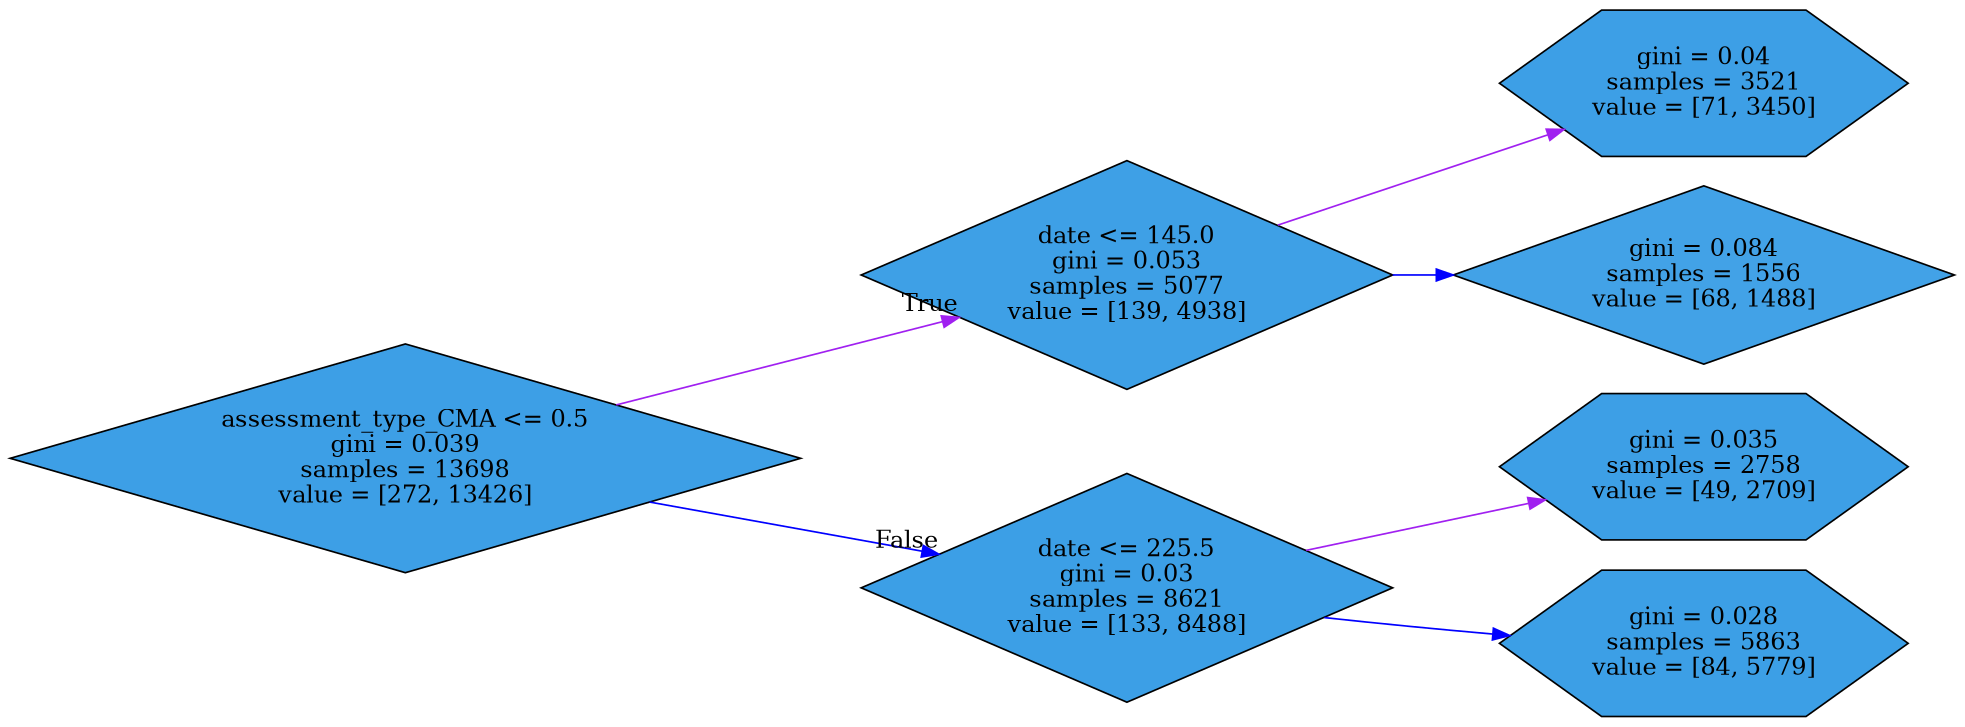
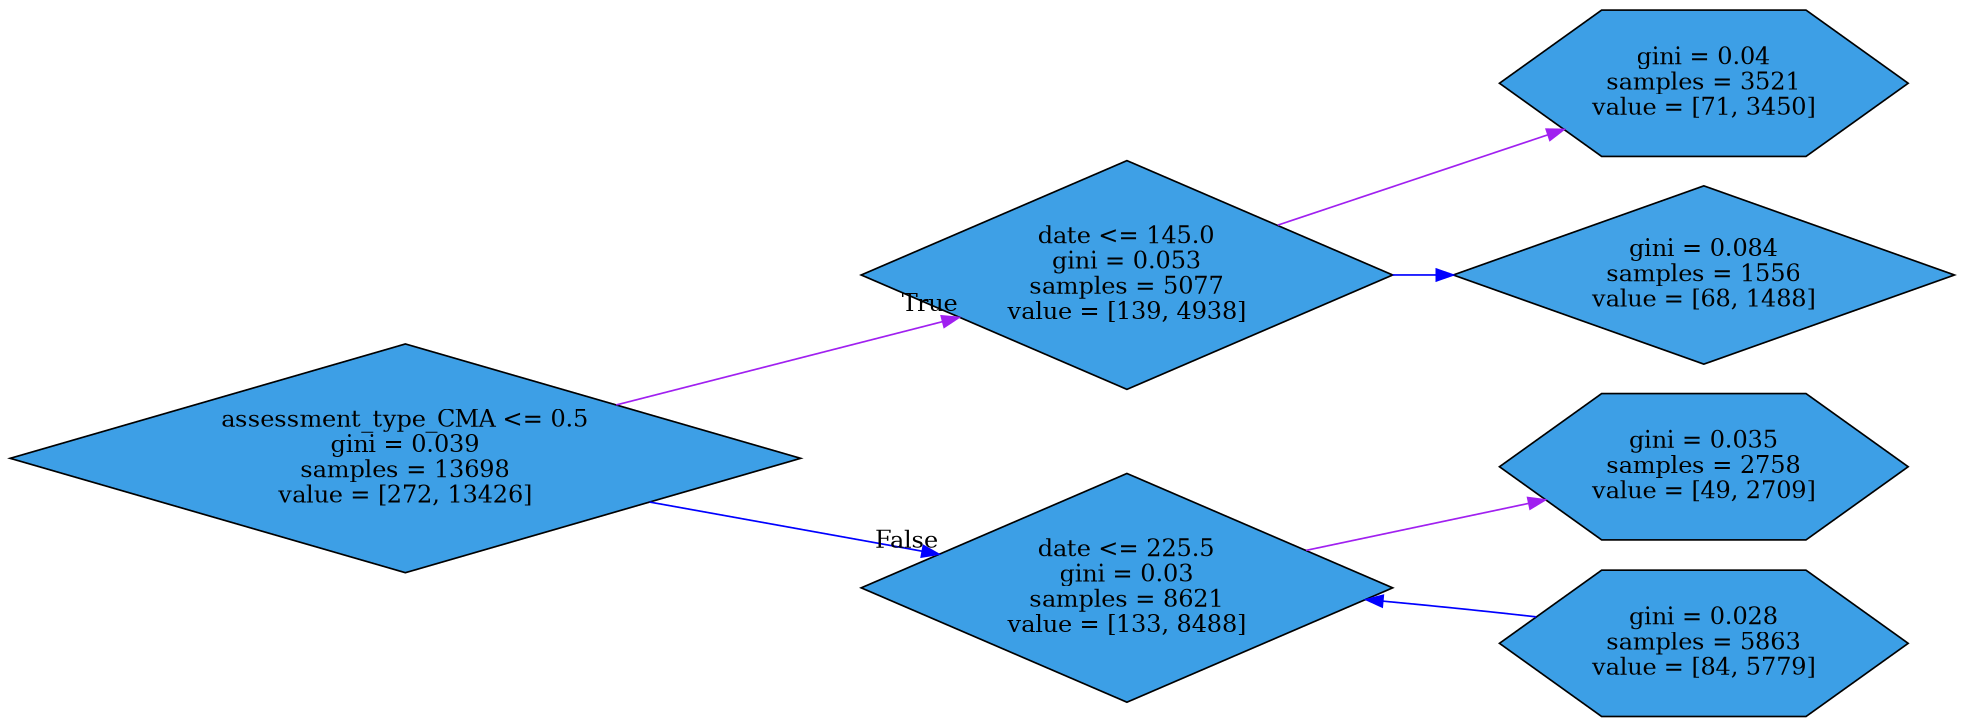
(1409, 626) -> (1460, 609)
